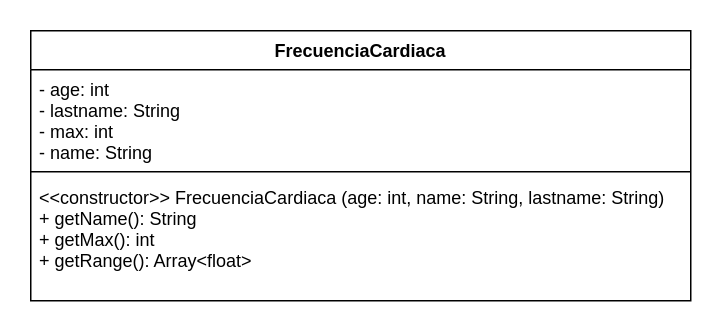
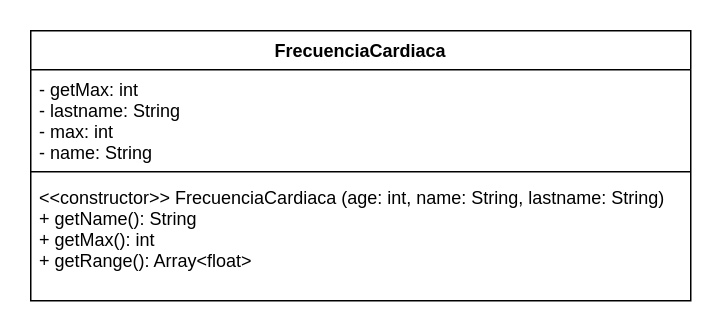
(80, 90) -> (95, 90)
